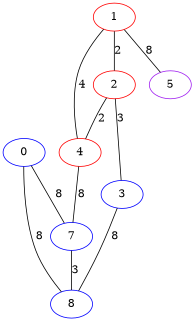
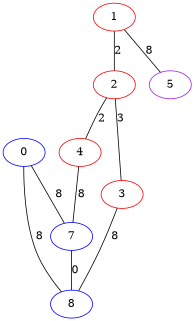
(76, 80) -> none
(122, 194) -> (122, 194)
(75, 270) -> (75, 270)
